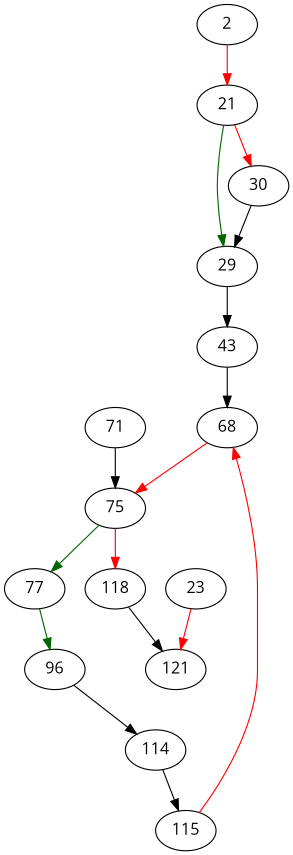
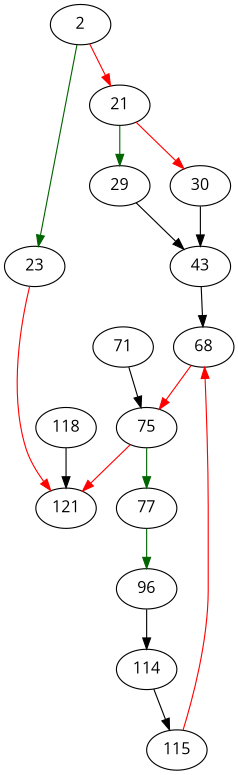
none -> (59, 140)
(245, 221) -> (200, 221)
(115, 543) -> (110, 464)
